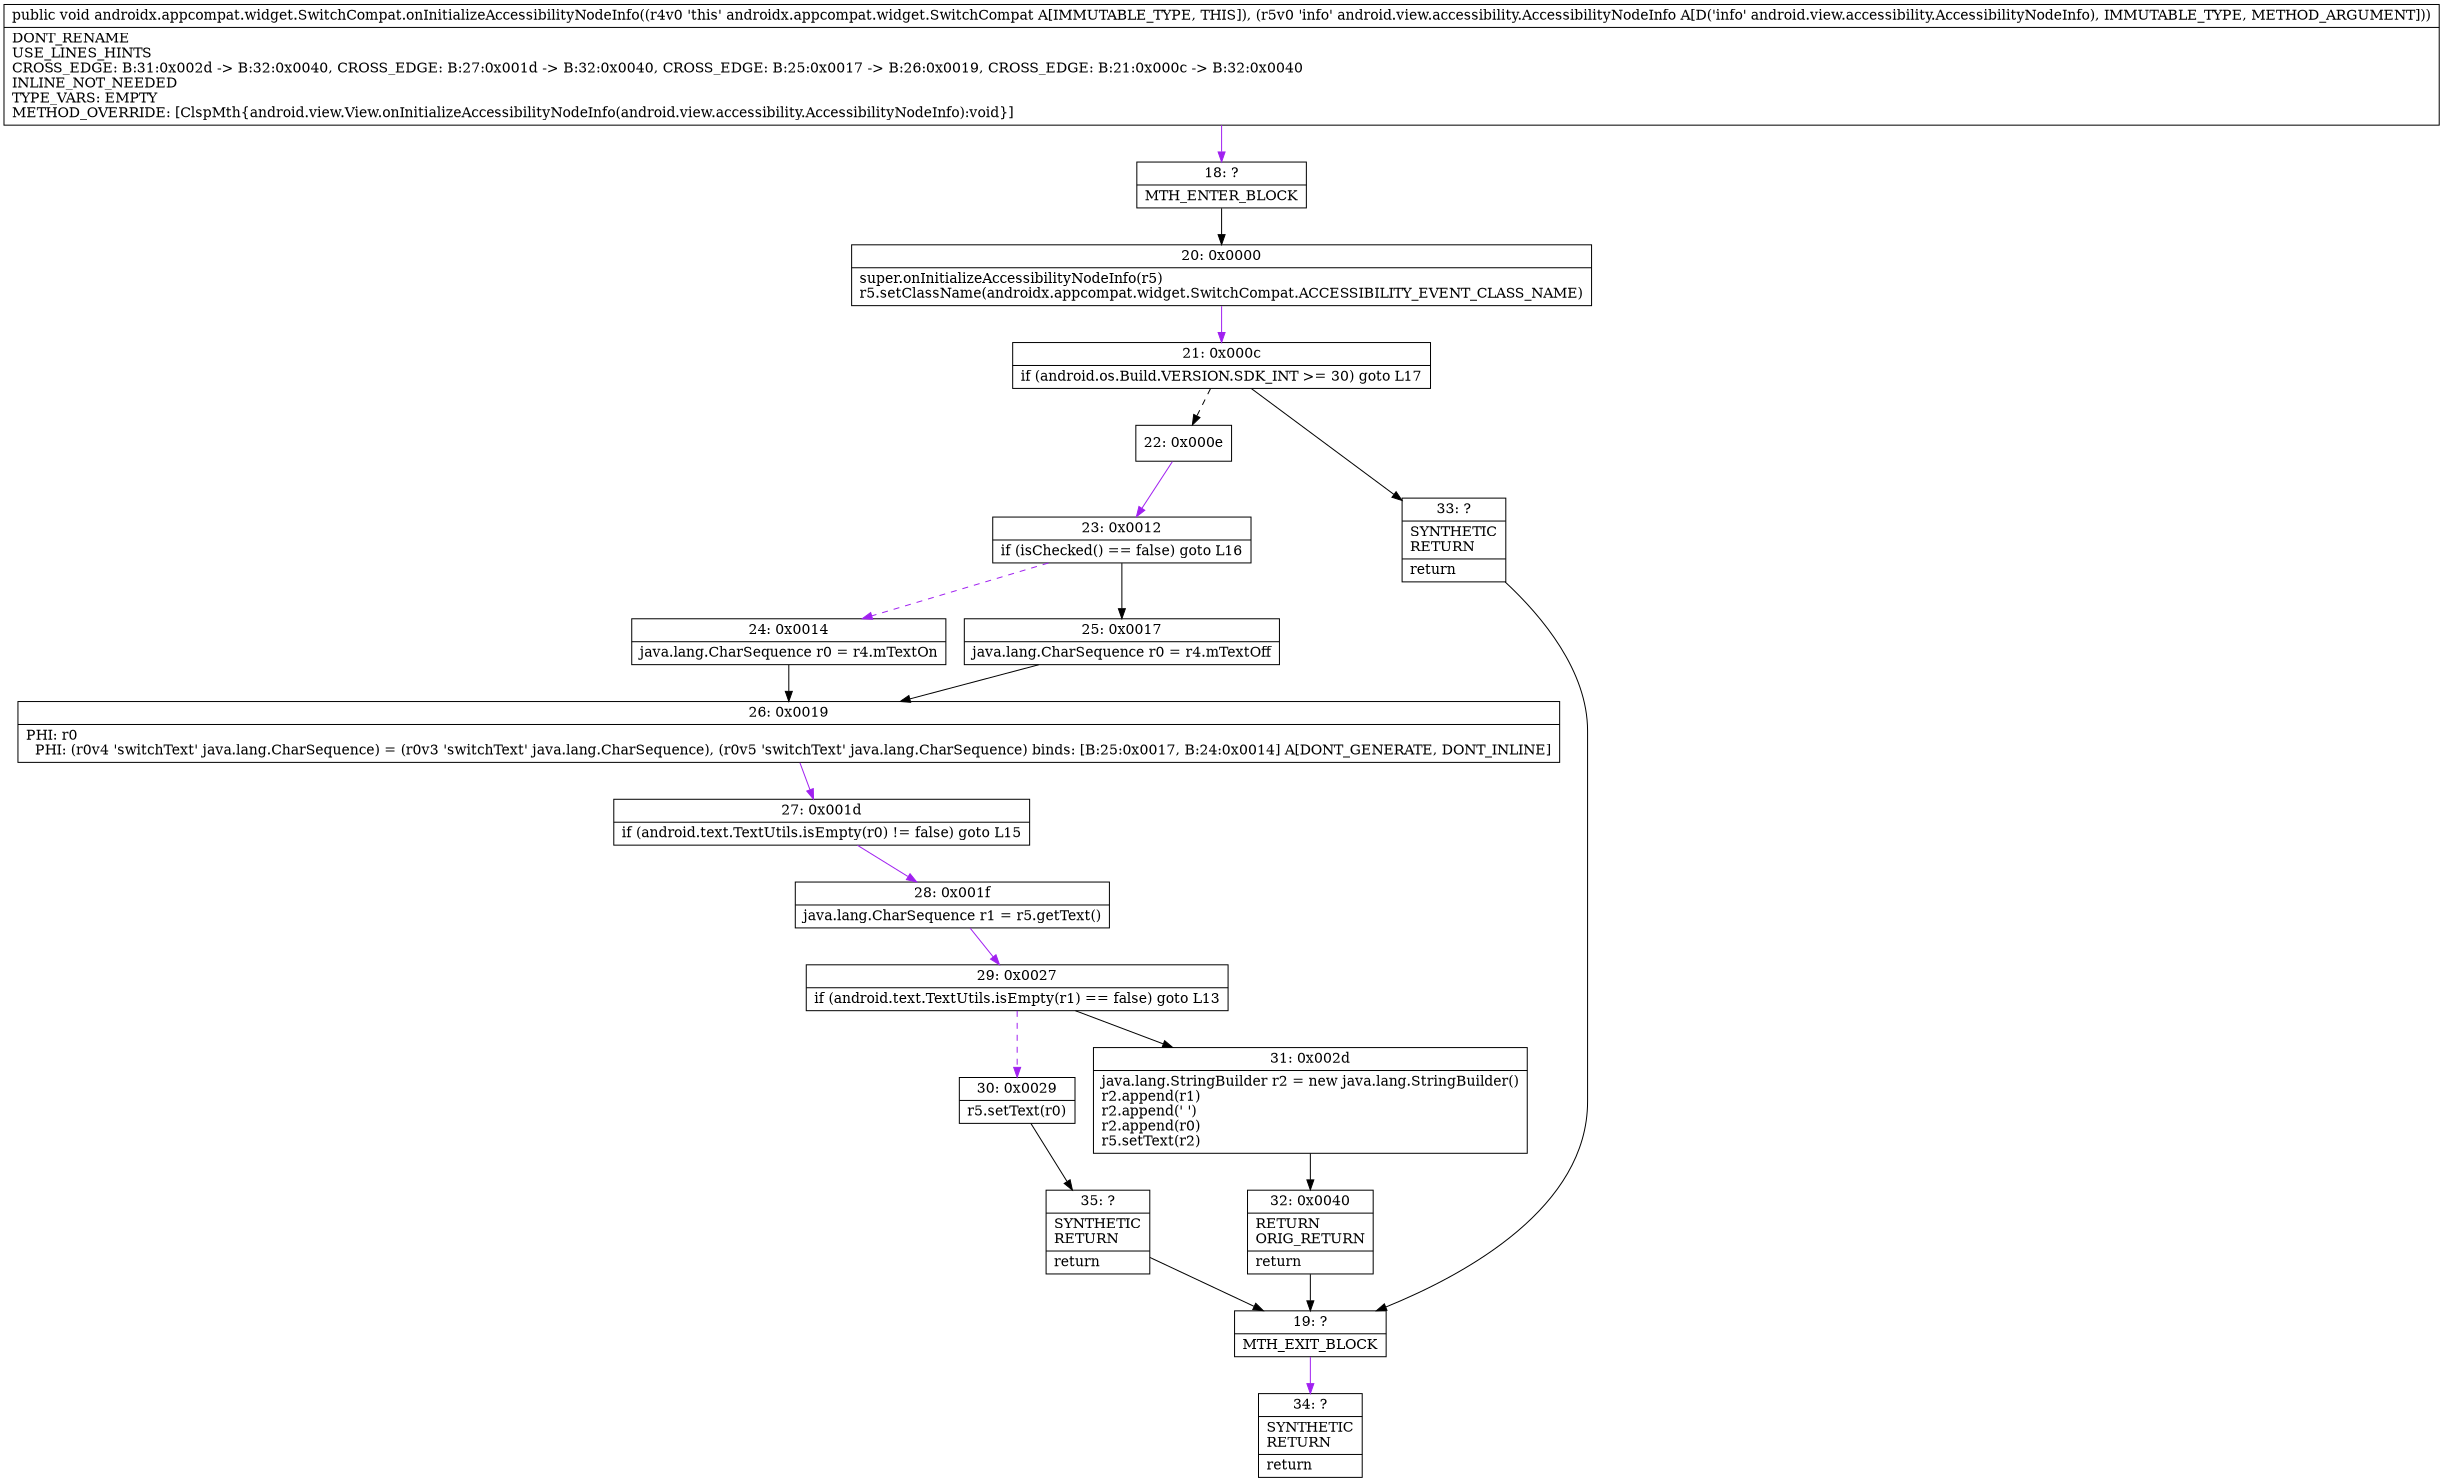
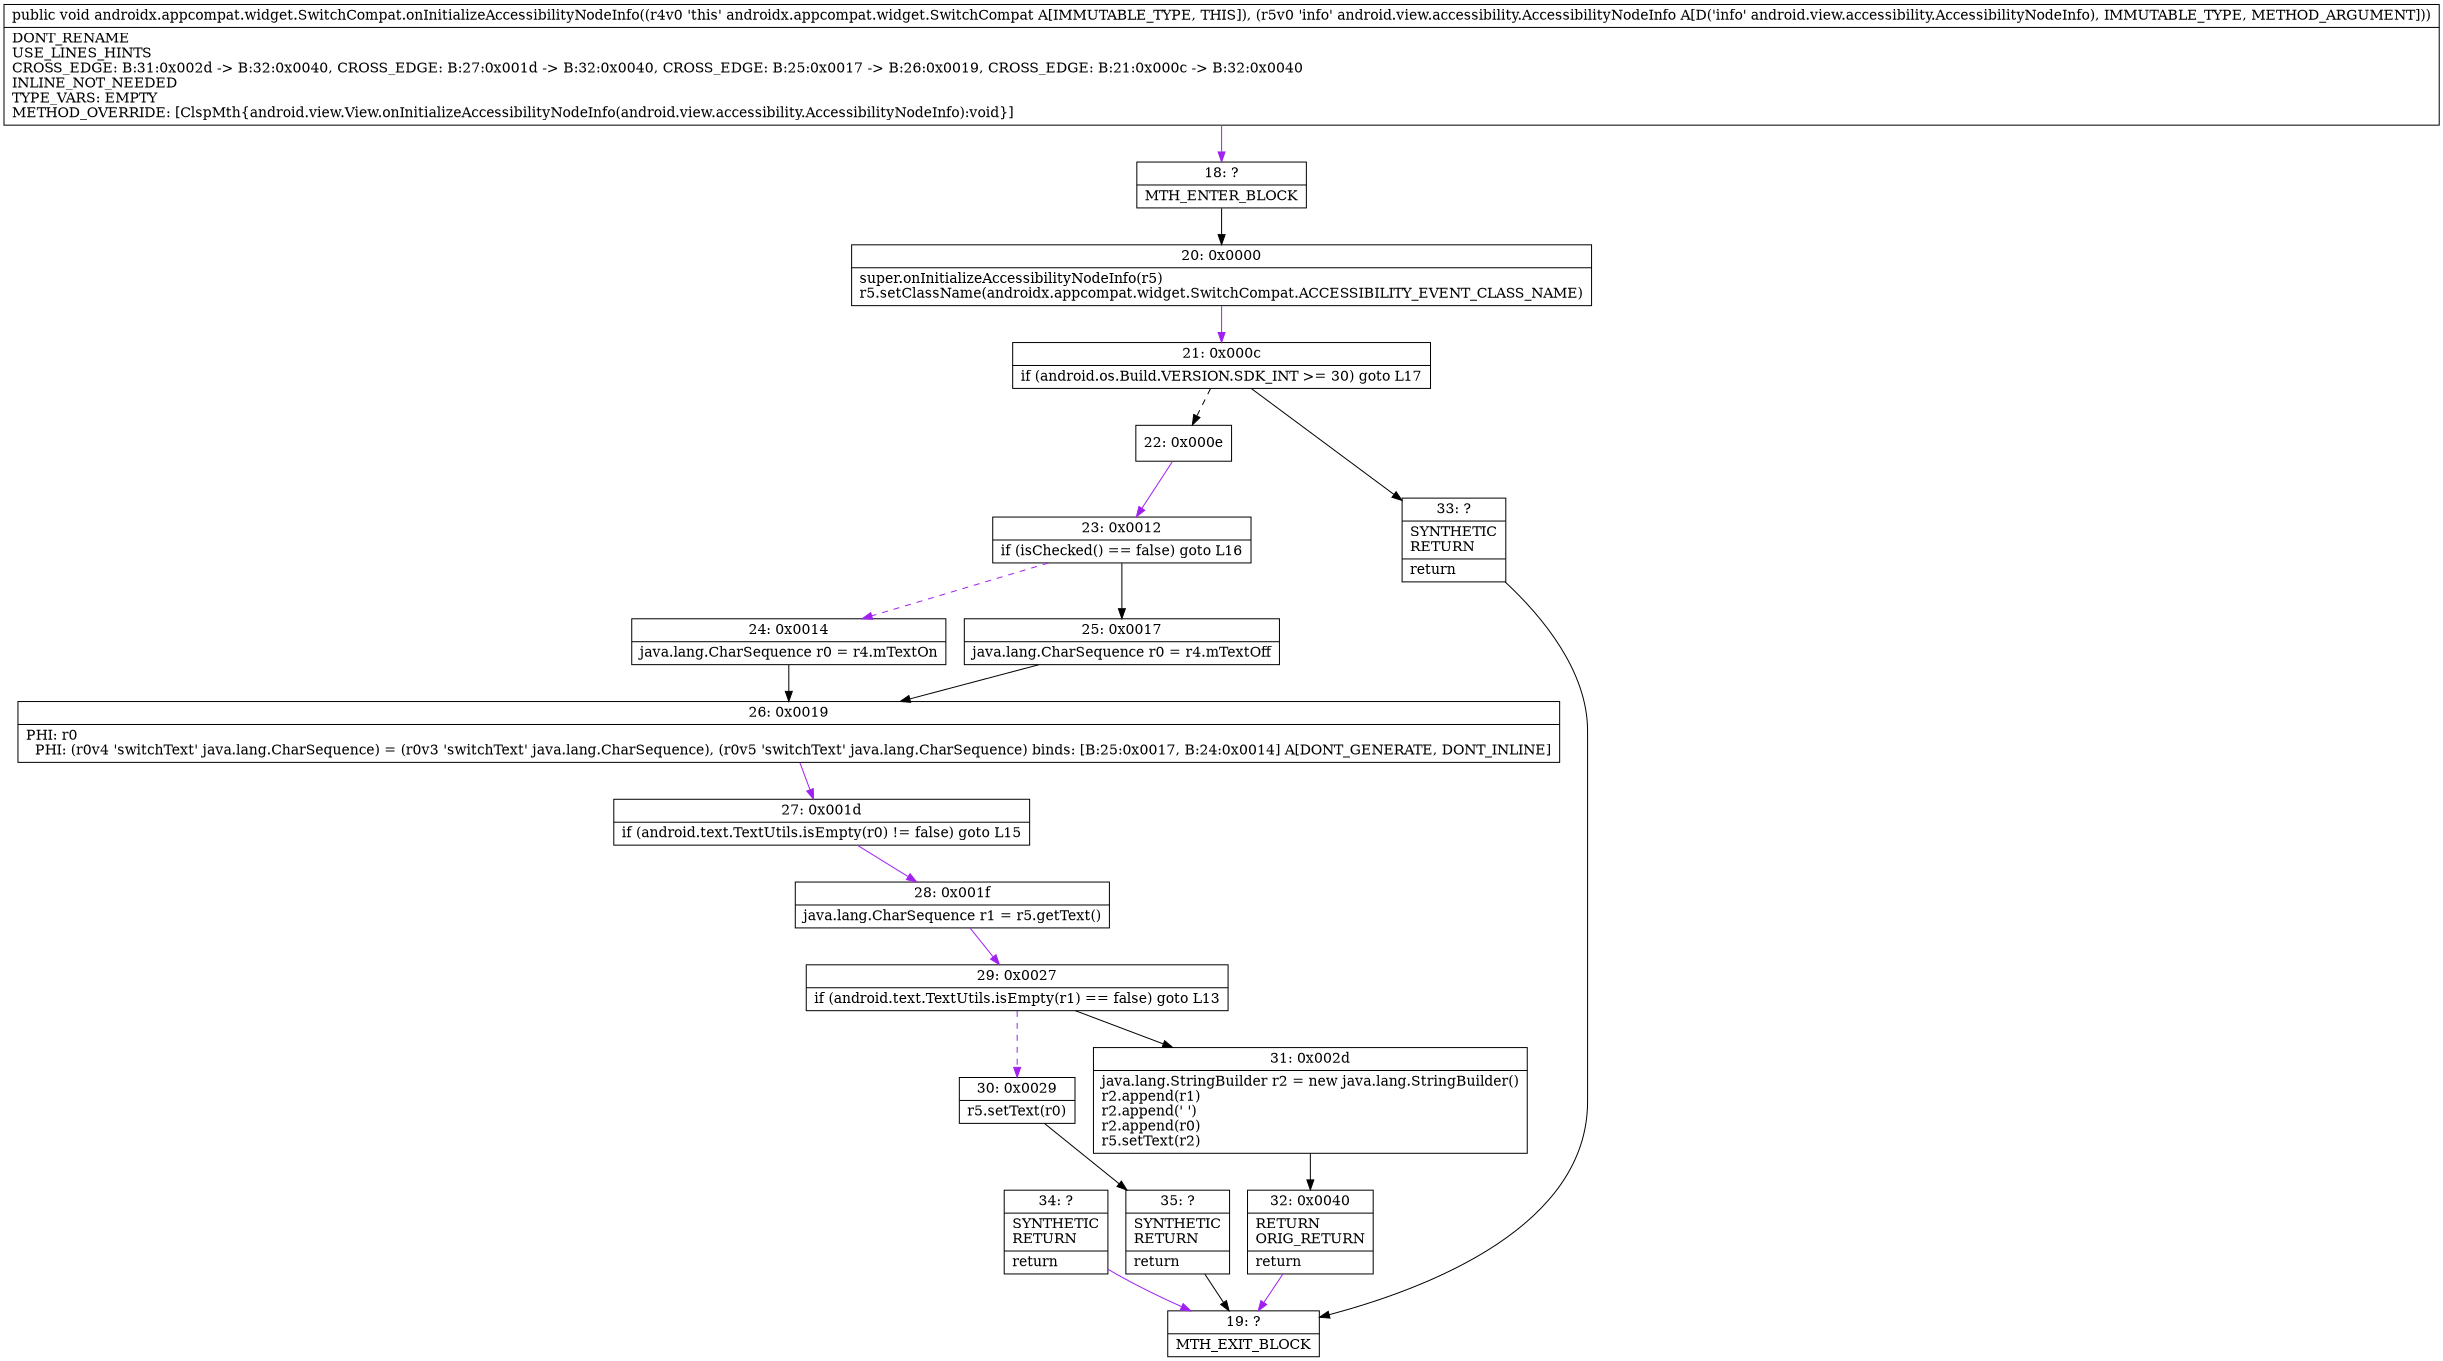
(1310, 1287) -> (1273, 1288)
(1310, 1370) -> (1144, 1289)
